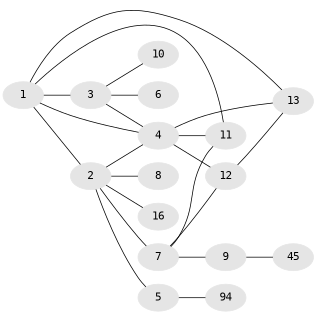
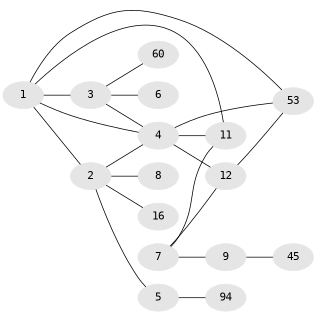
(158, 55) -> (158, 55)
(293, 101) -> (293, 101)
(122, 218) -> none
